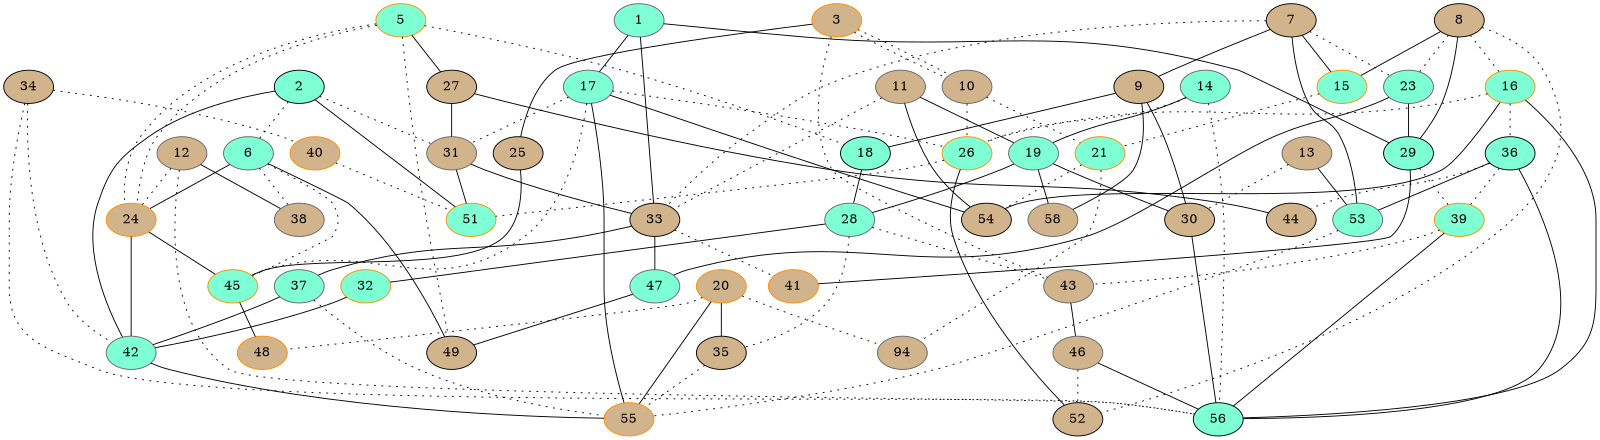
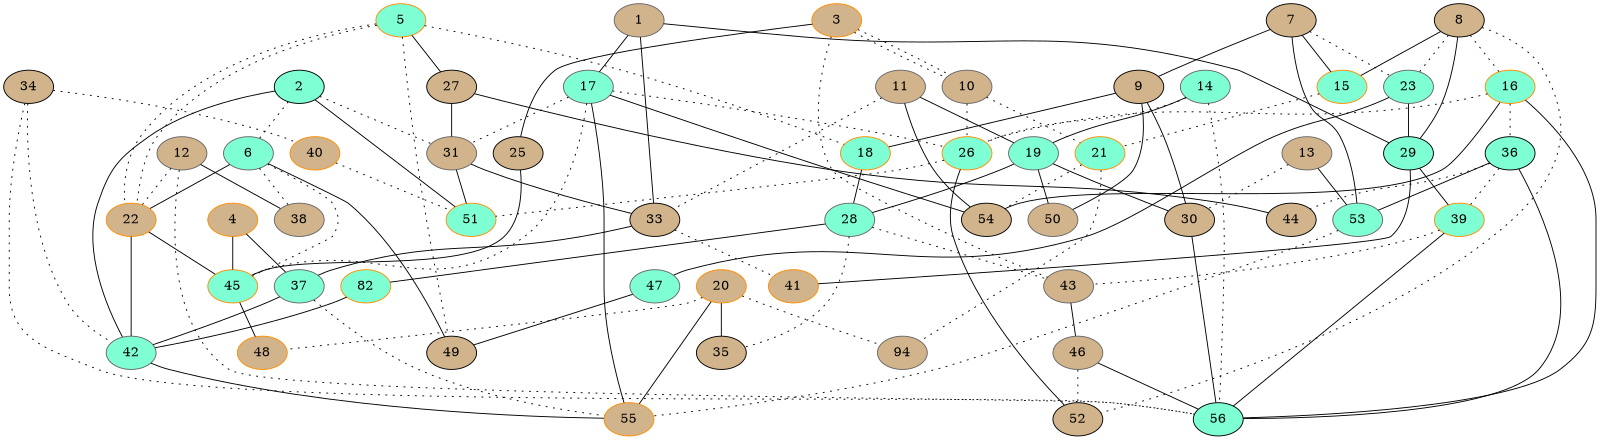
(639, 20) -> (639, 20)
(945, 51) -> none
(865, 153) -> (865, 153)
(1438, 191) -> (1438, 191)
(131, 220) -> (131, 220)
none -> (233, 220)
(1053, 220) -> (1053, 220)
(655, 253) -> none
(366, 286) -> (366, 286)
(675, 386) -> none
